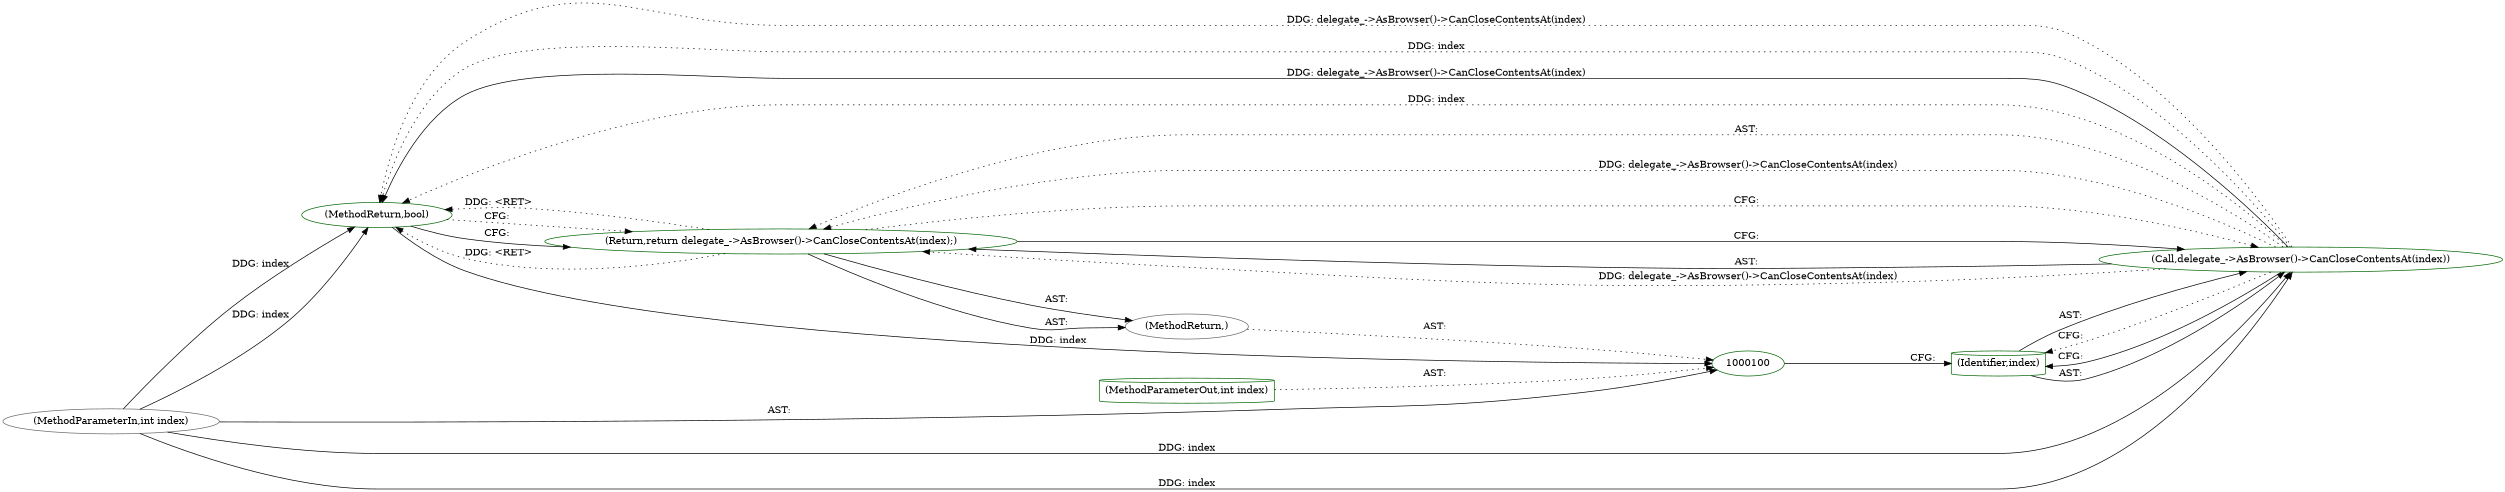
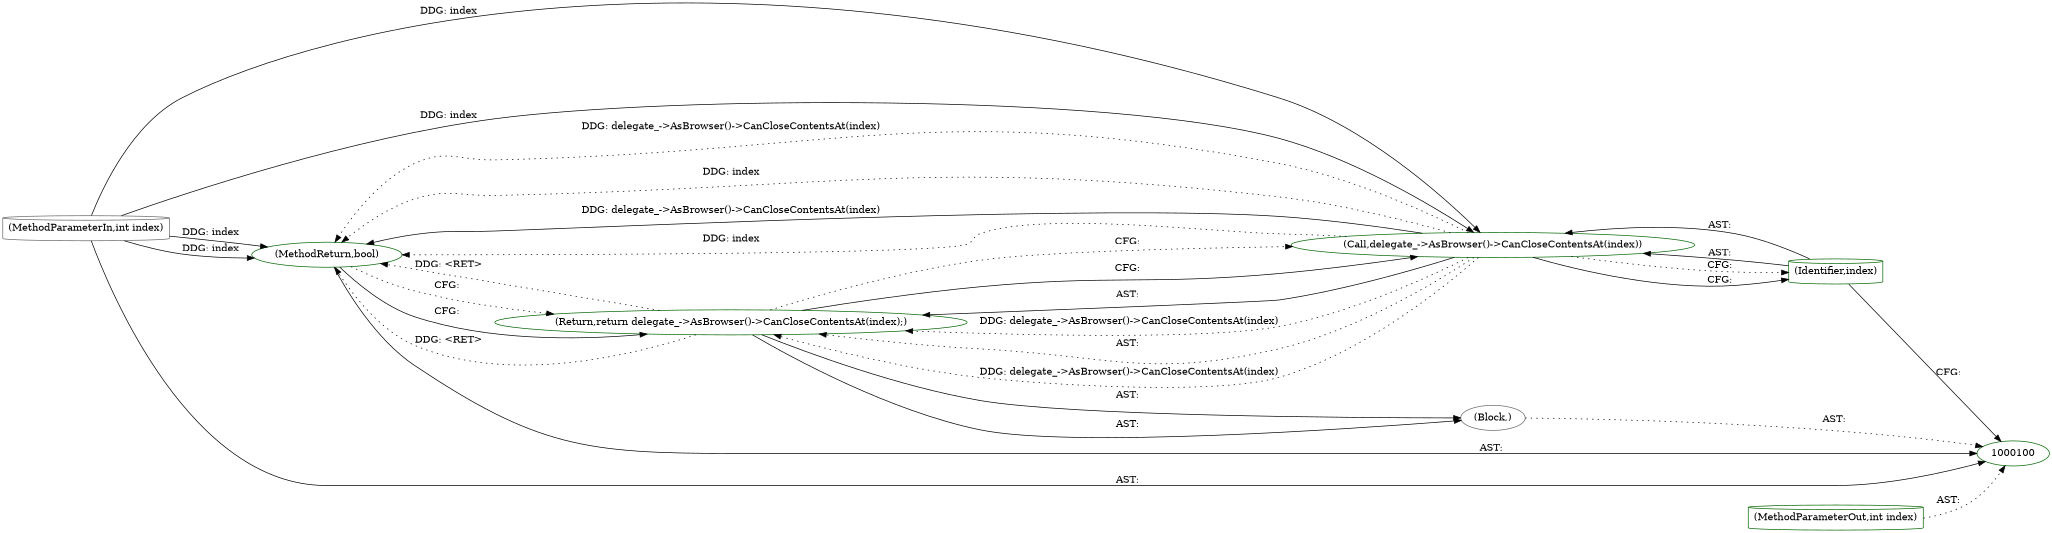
(1187, 327) -> (1493, 418)
(1058, 341) -> (1493, 448)
(1864, 363) -> (1922, 360)
(111, 421) -> (86, 228)
